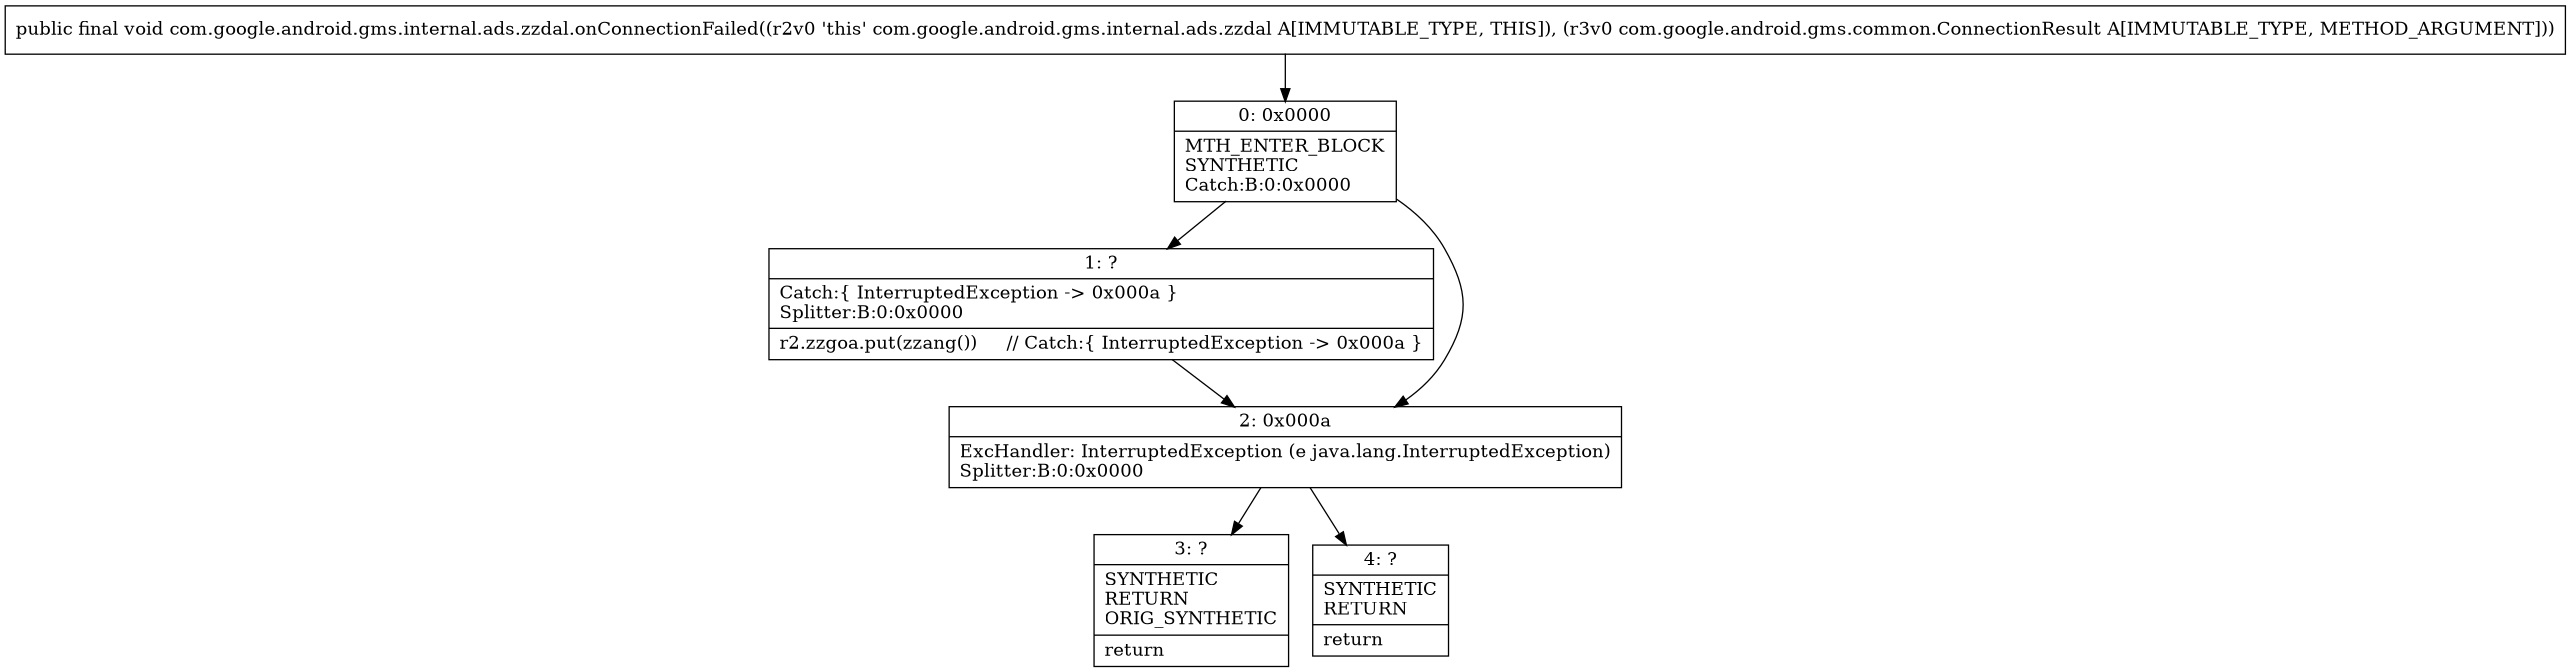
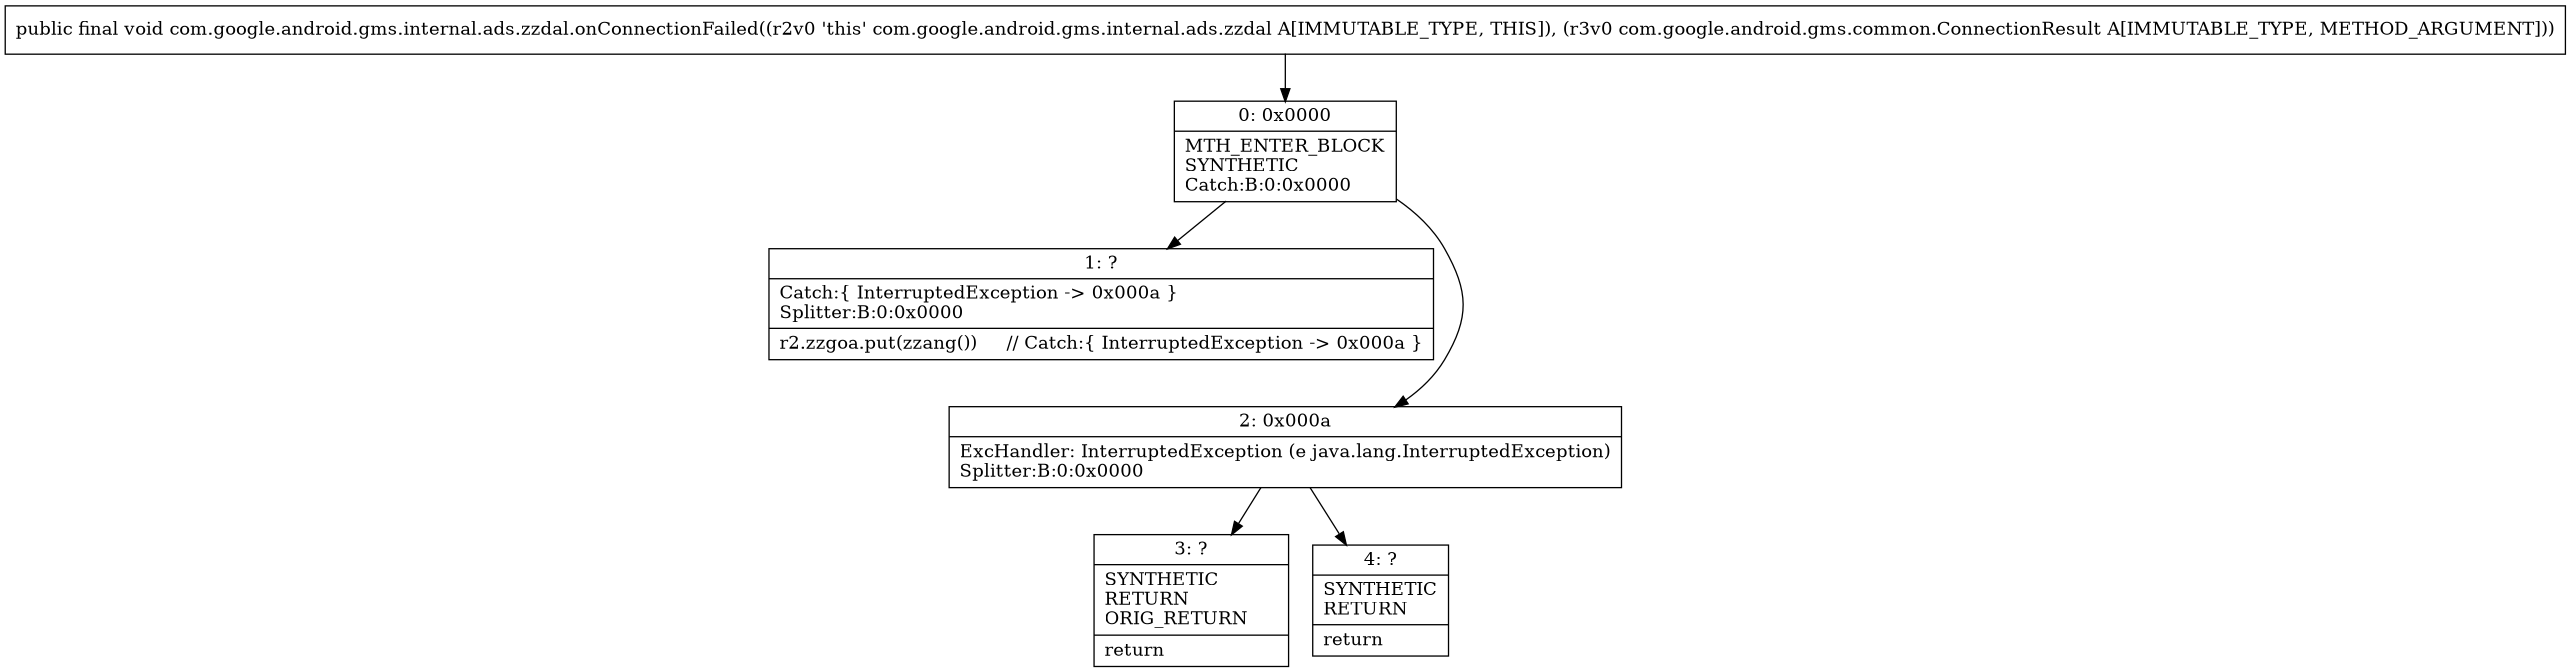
(1198, 379) -> none
(1191, 619) -> (1176, 619)
